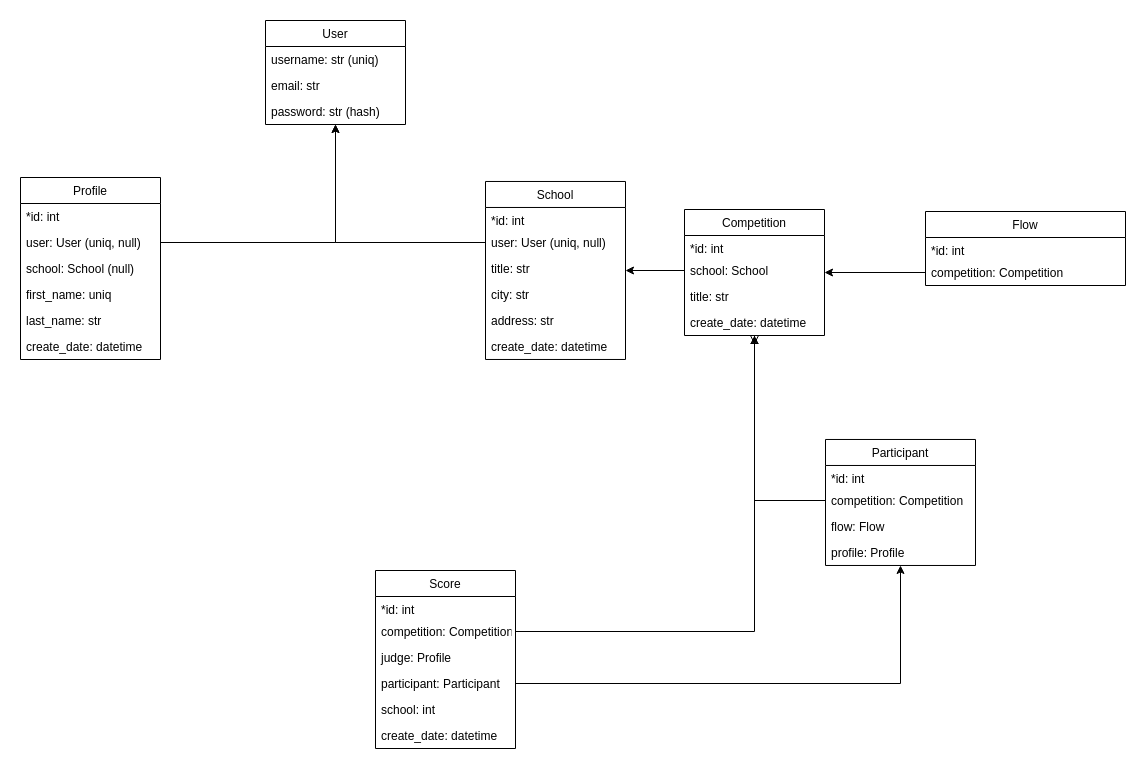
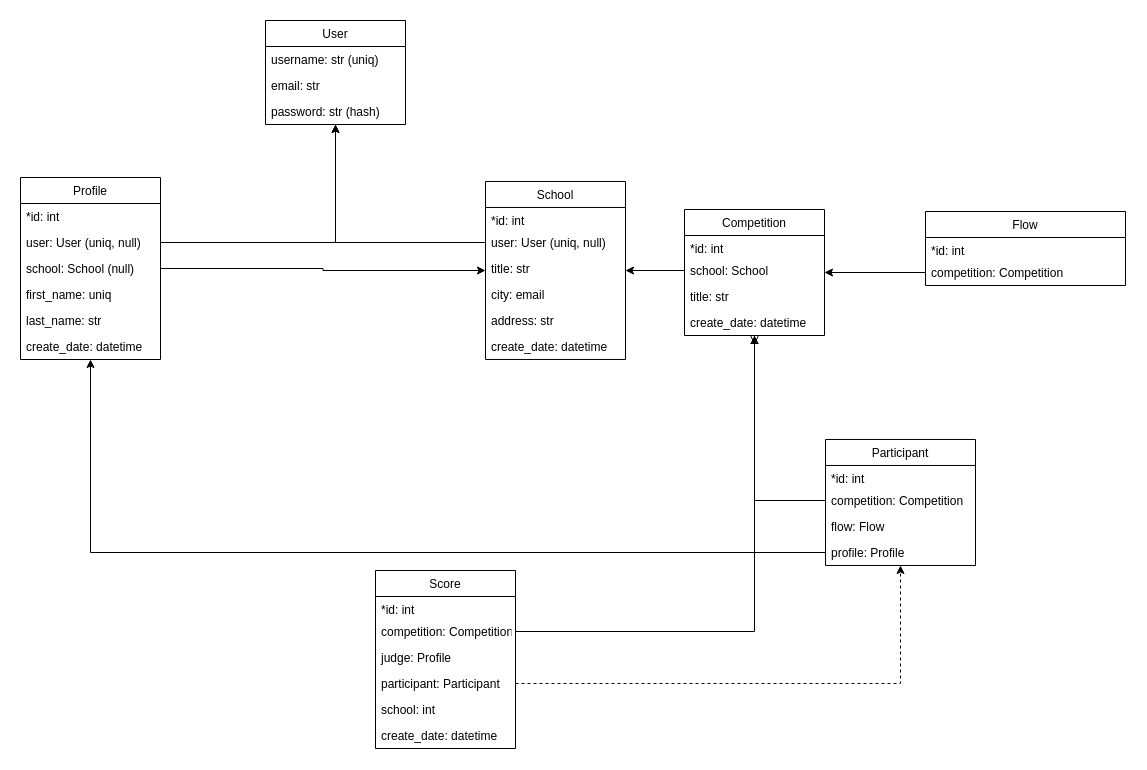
none -> (321, 269)
(517, 295) -> (520, 295)
none -> (366, 553)
(764, 684) -> (764, 684)
